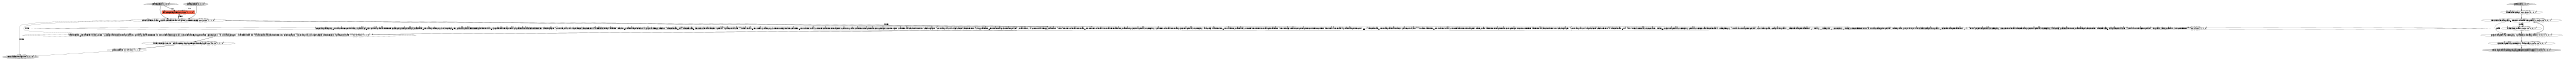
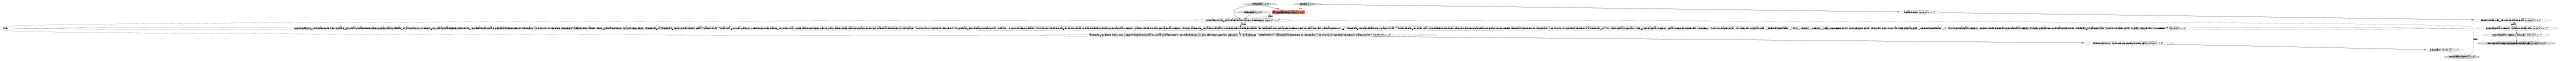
(196, 4) -> (1253, 12)
(188, 8) -> (1299, 8)
(2522, 28) -> none
